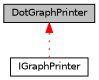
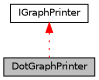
(49, 45) -> (49, 45)
